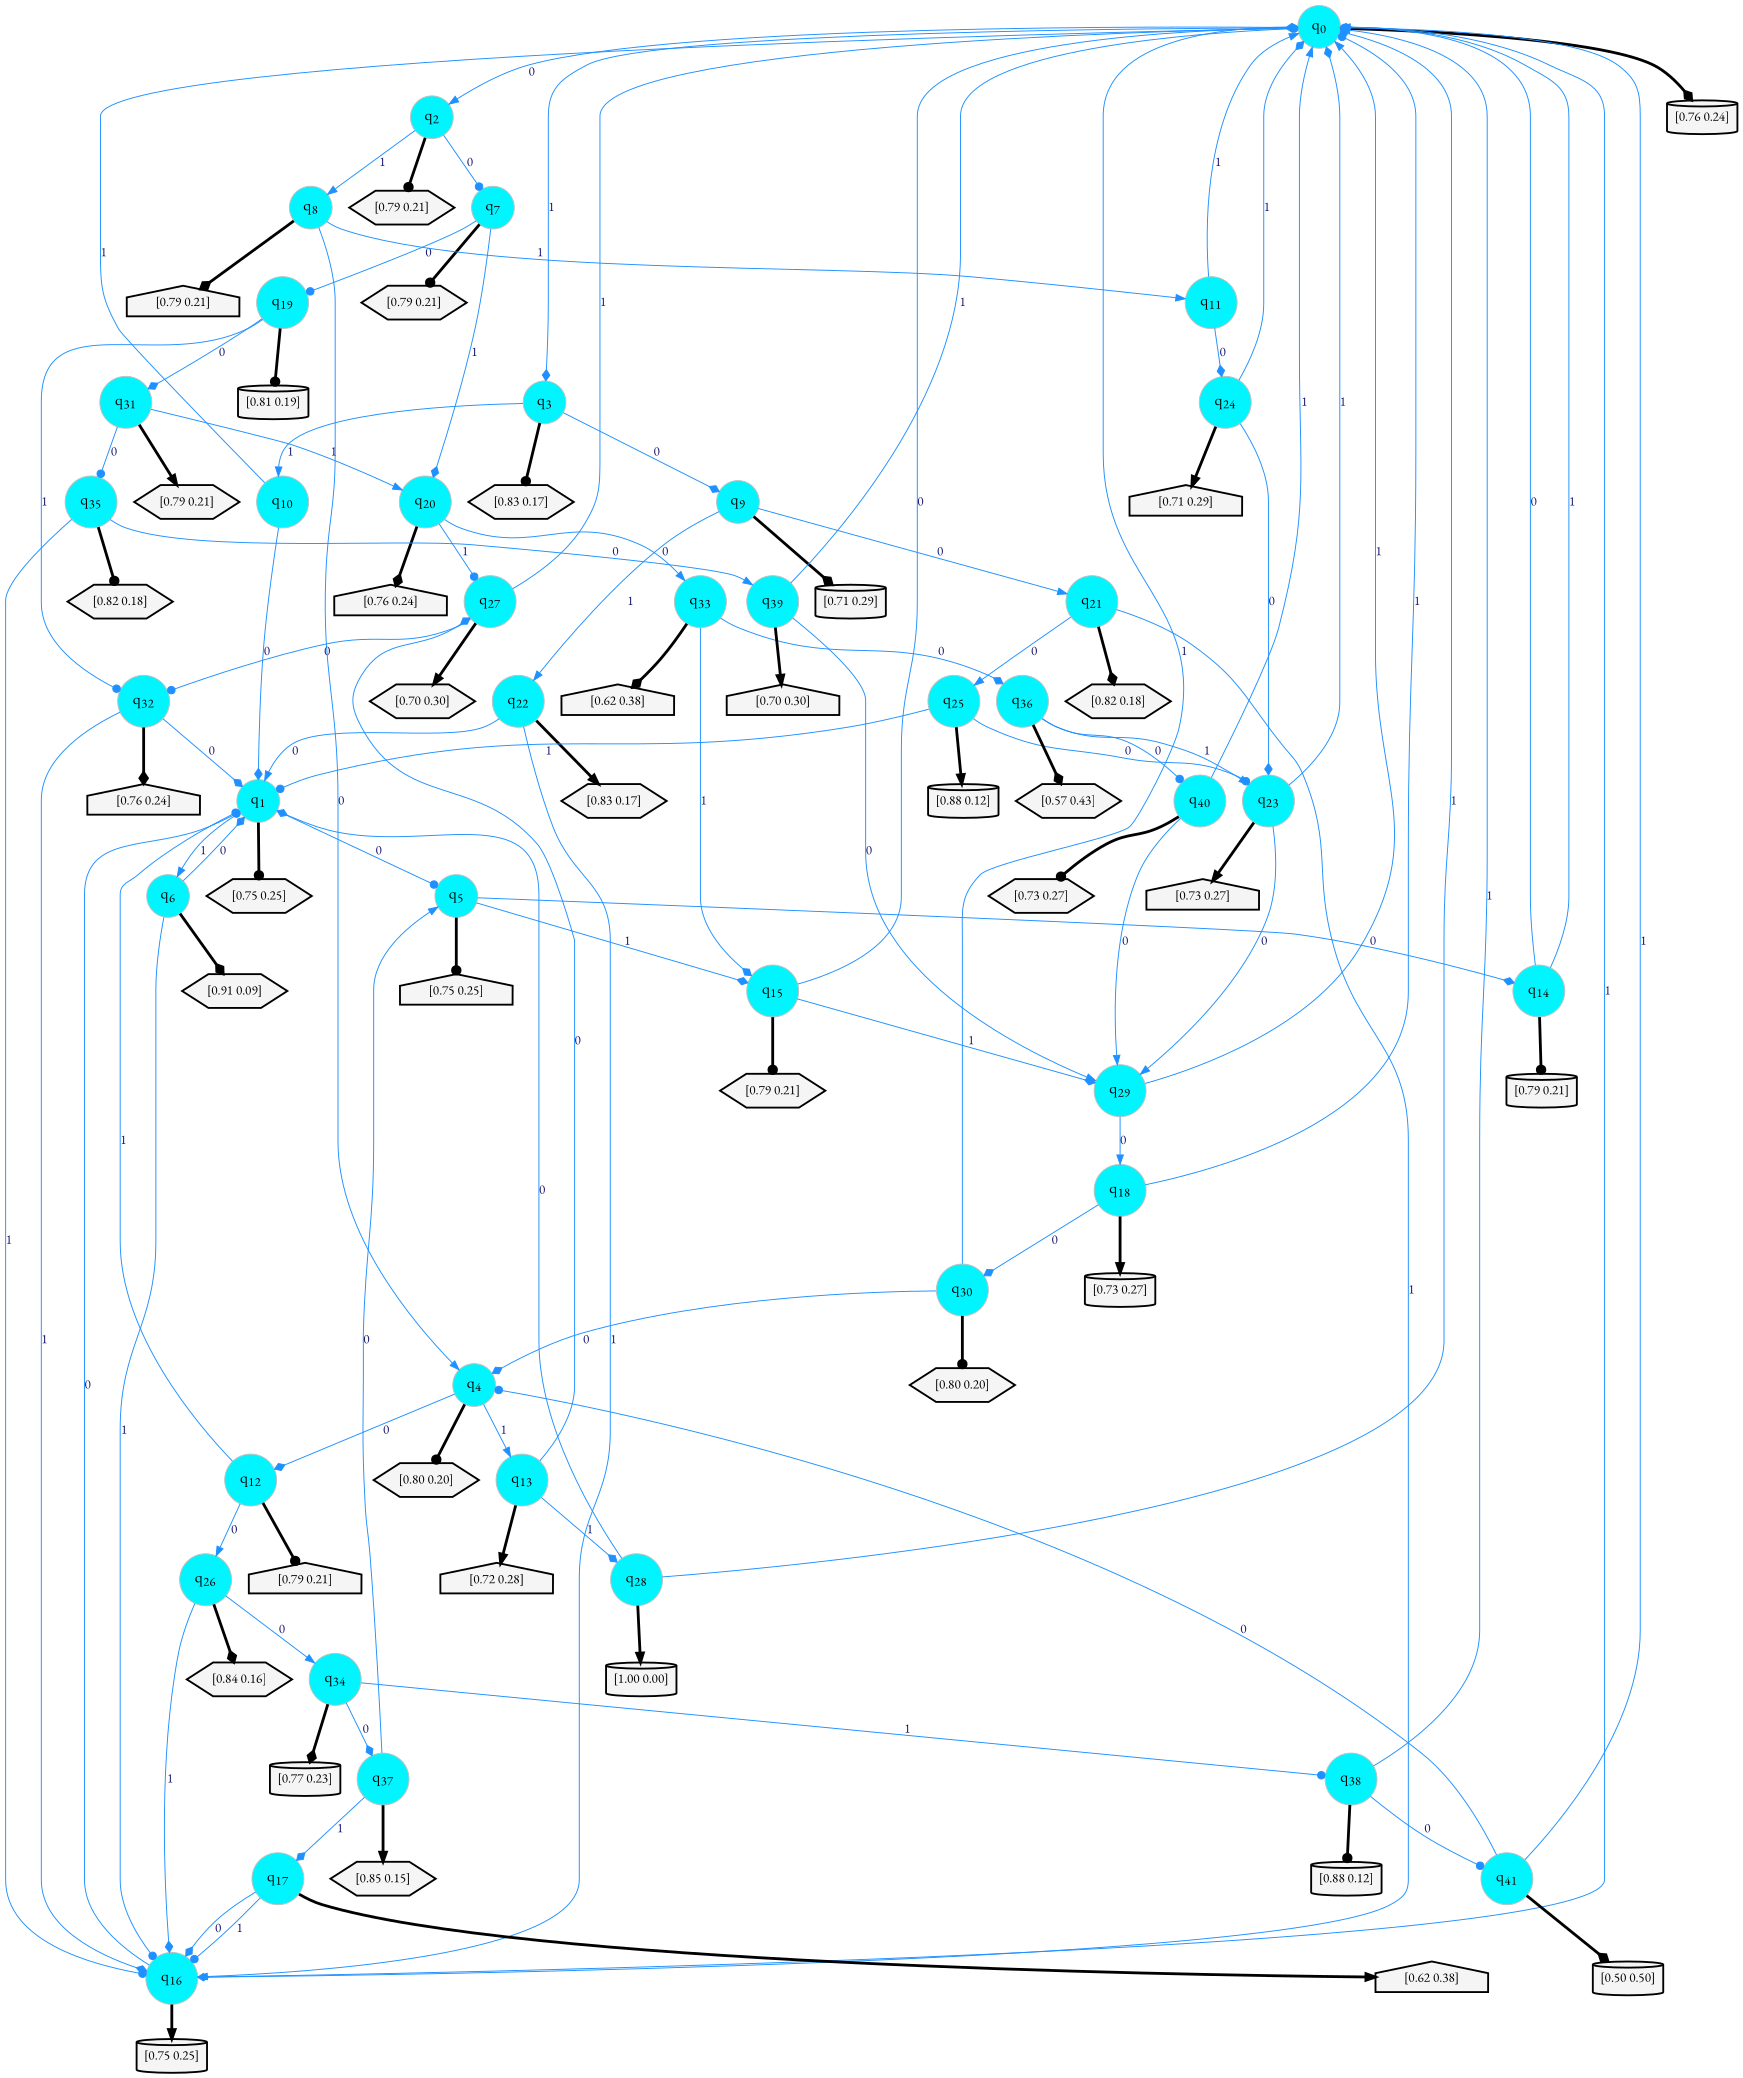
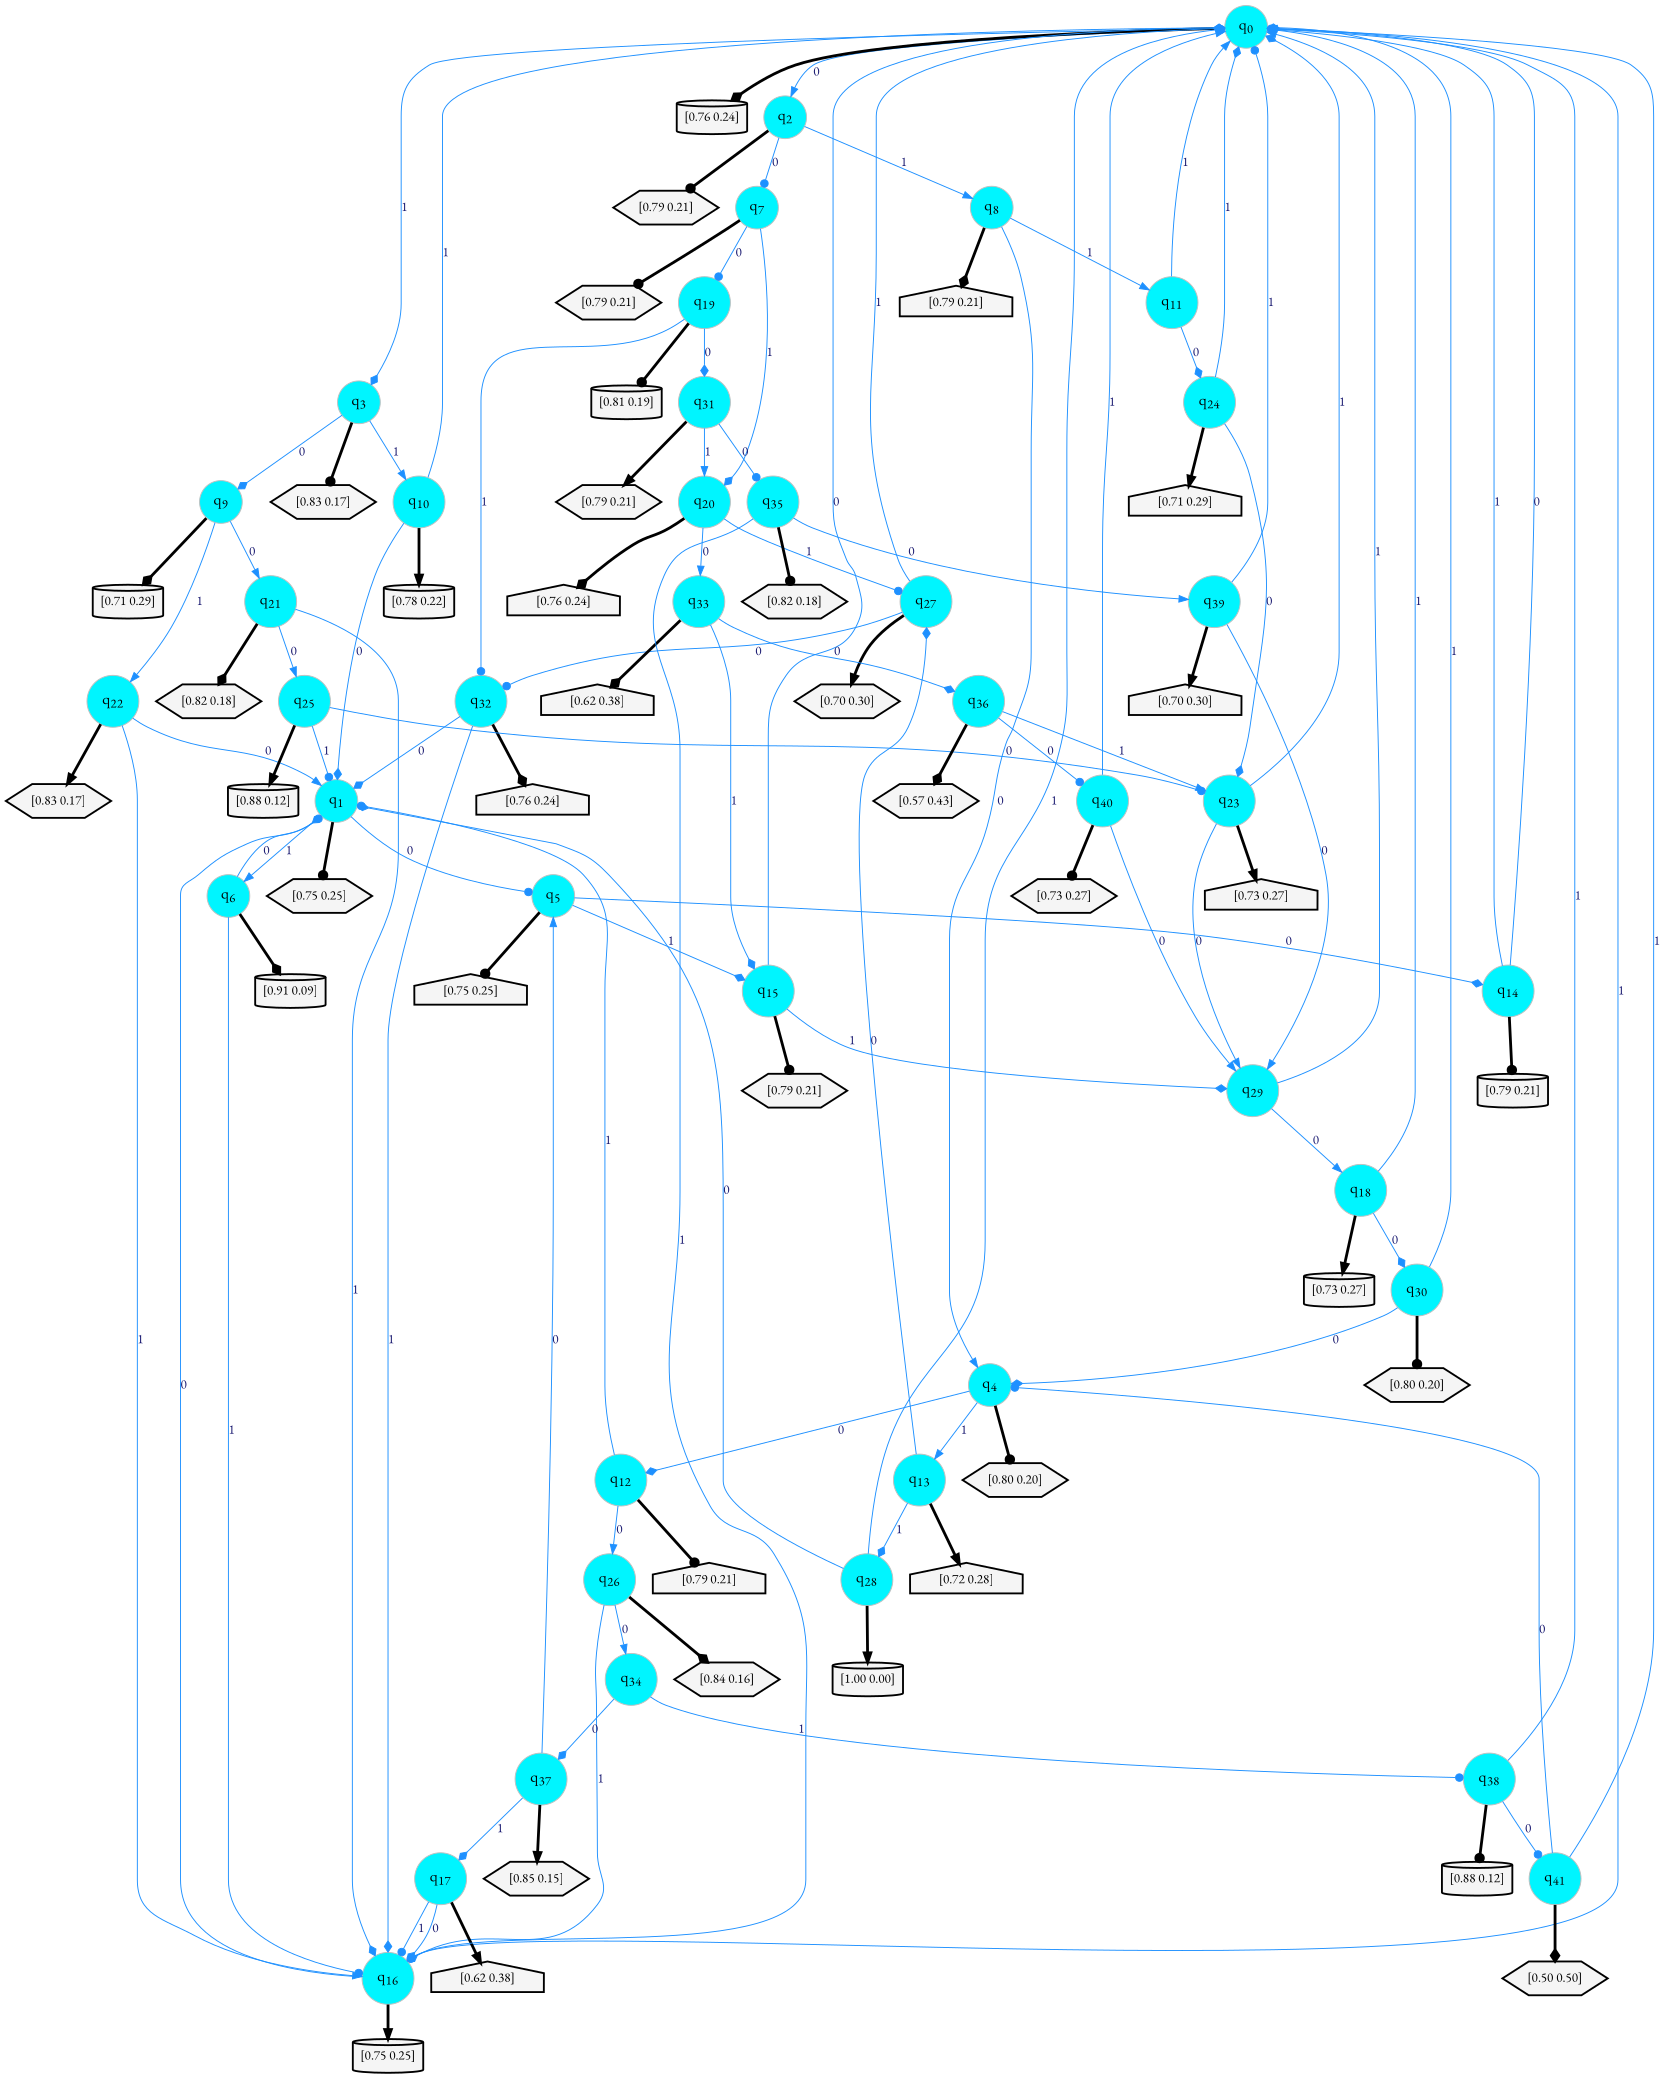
none -> (419, 602)
(235, 991) -> (290, 991)
(305, 1779) -> none
(1628, 1978) -> (1555, 1978)
